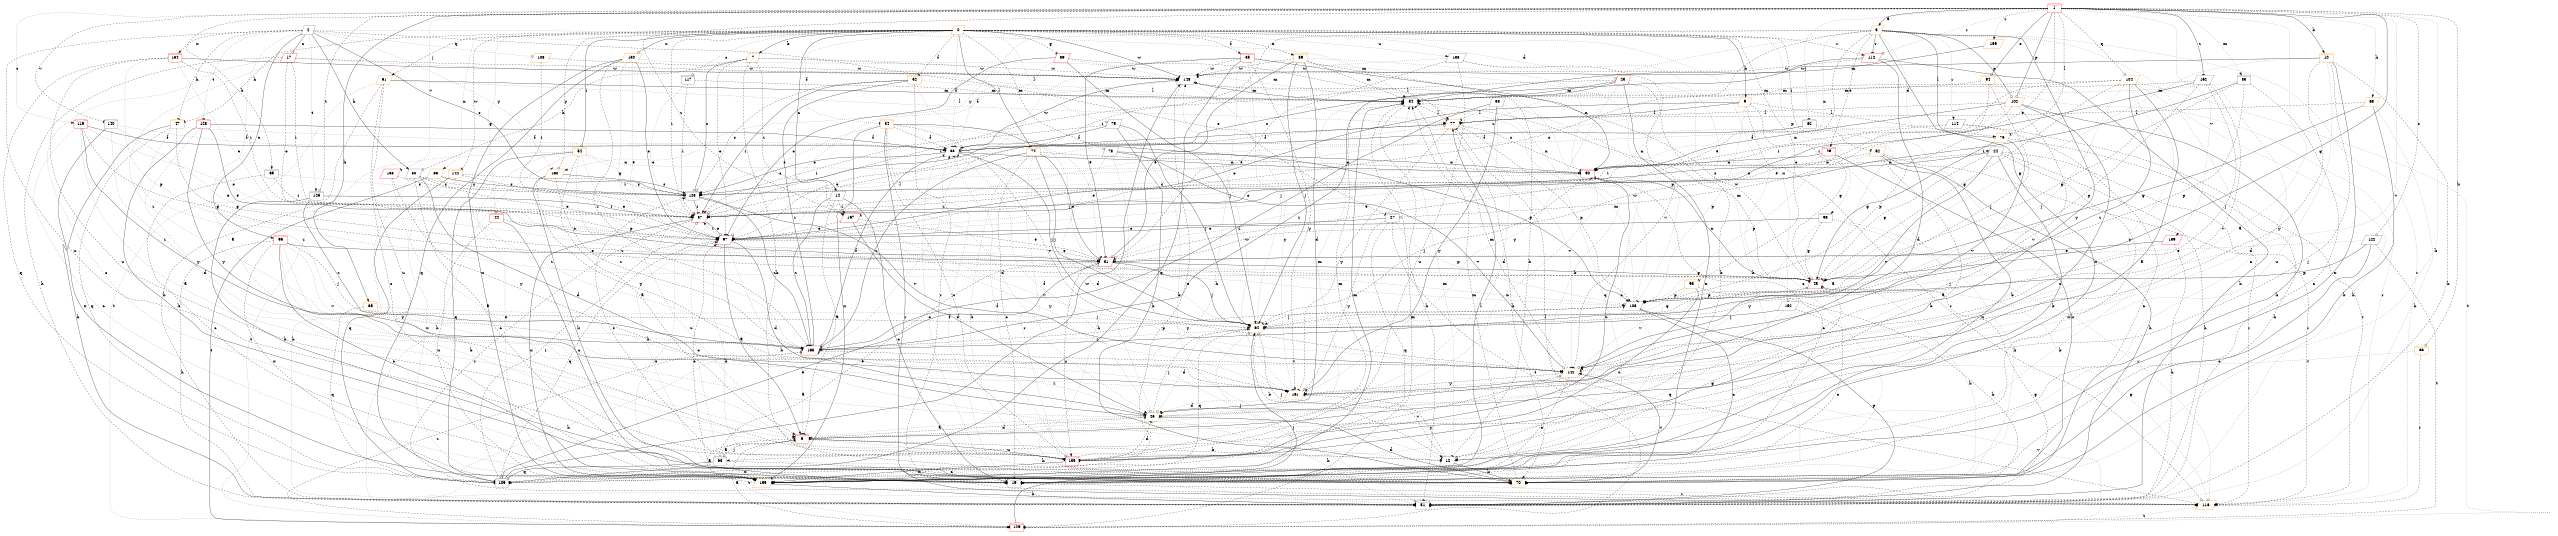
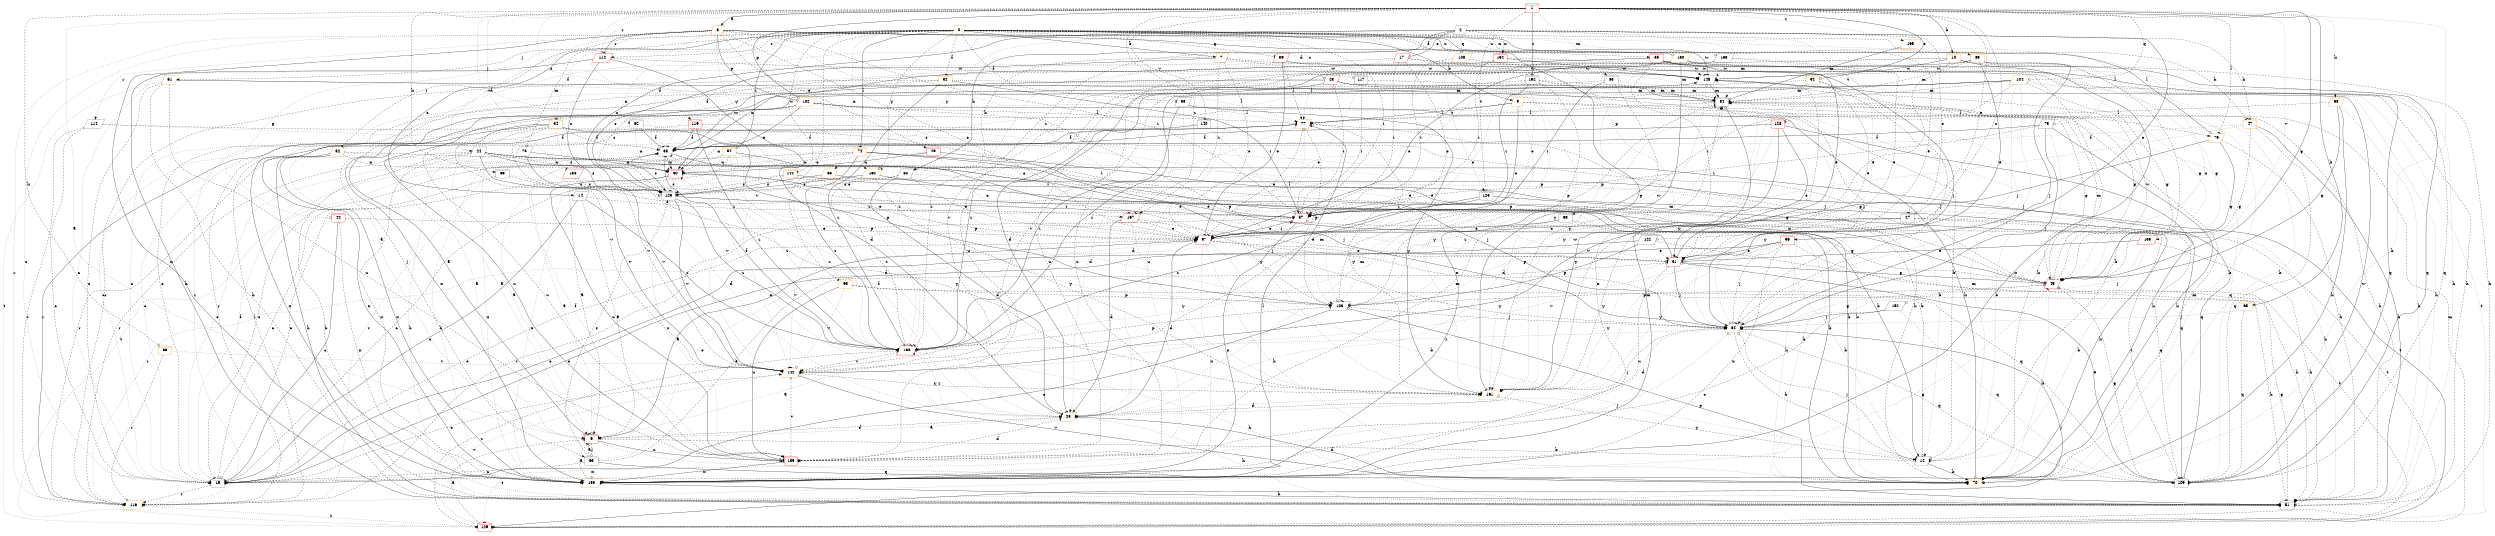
(1229, 37) -> (1472, 41)
(2204, 80) -> (1532, 80)
none -> (1035, 89)
